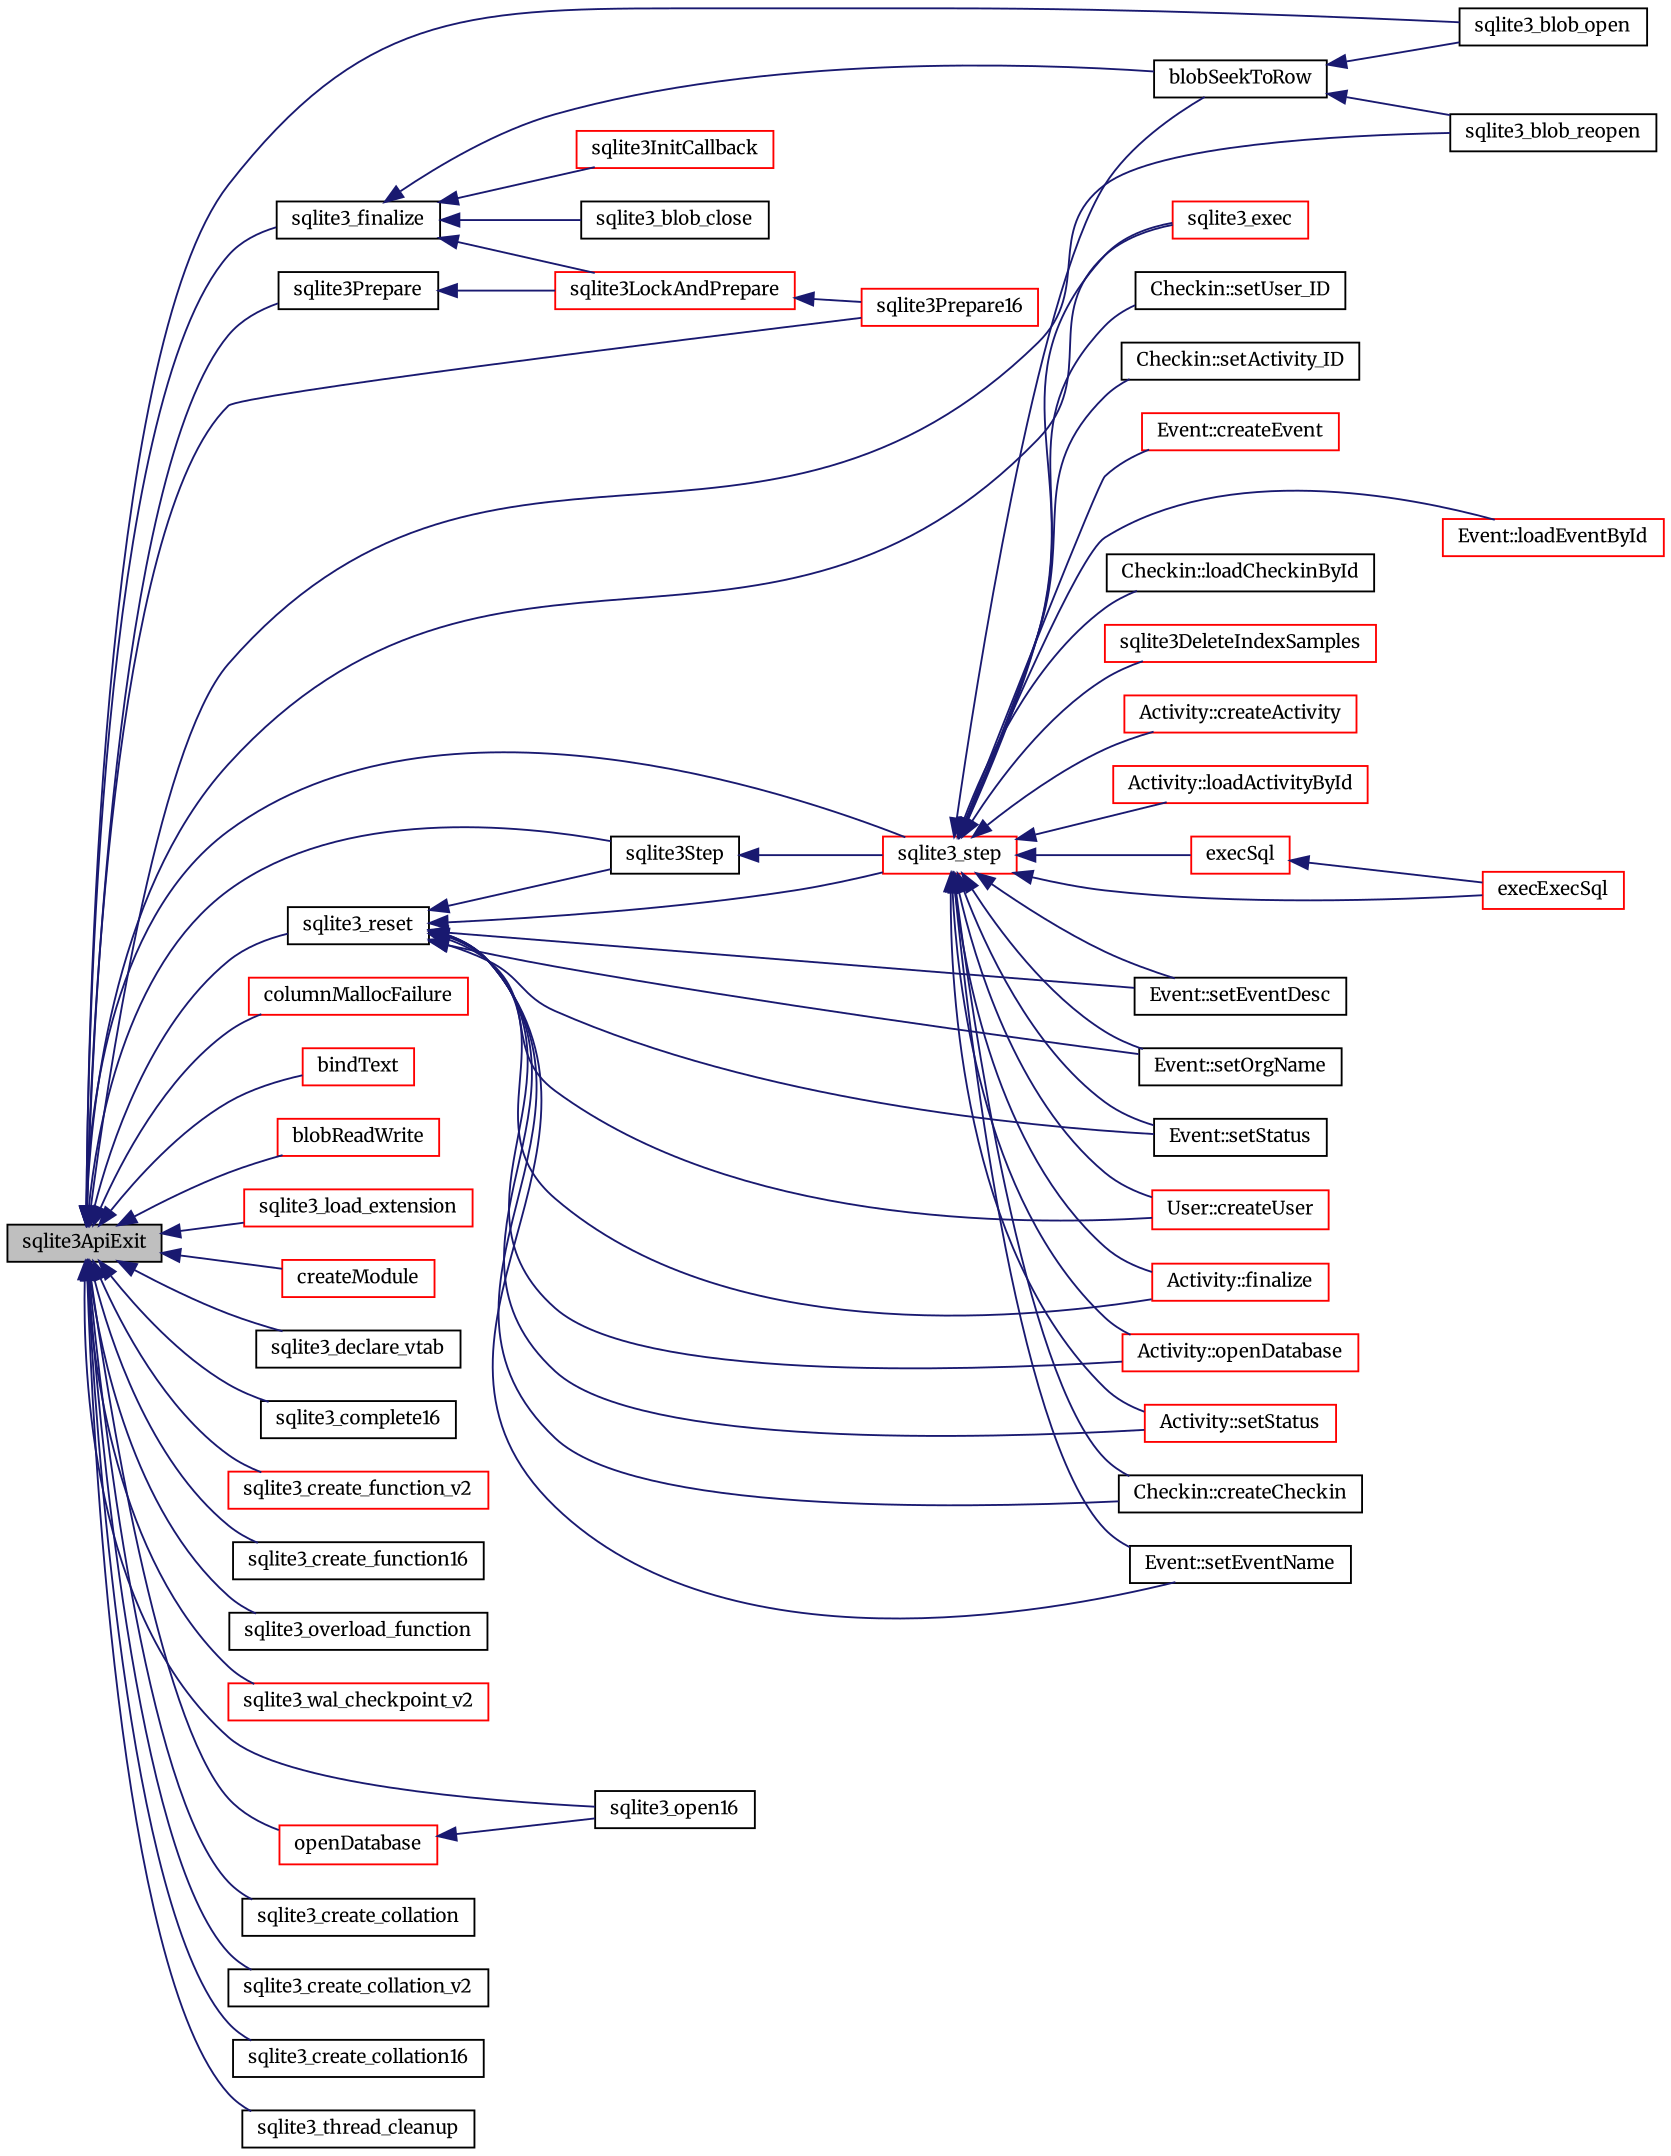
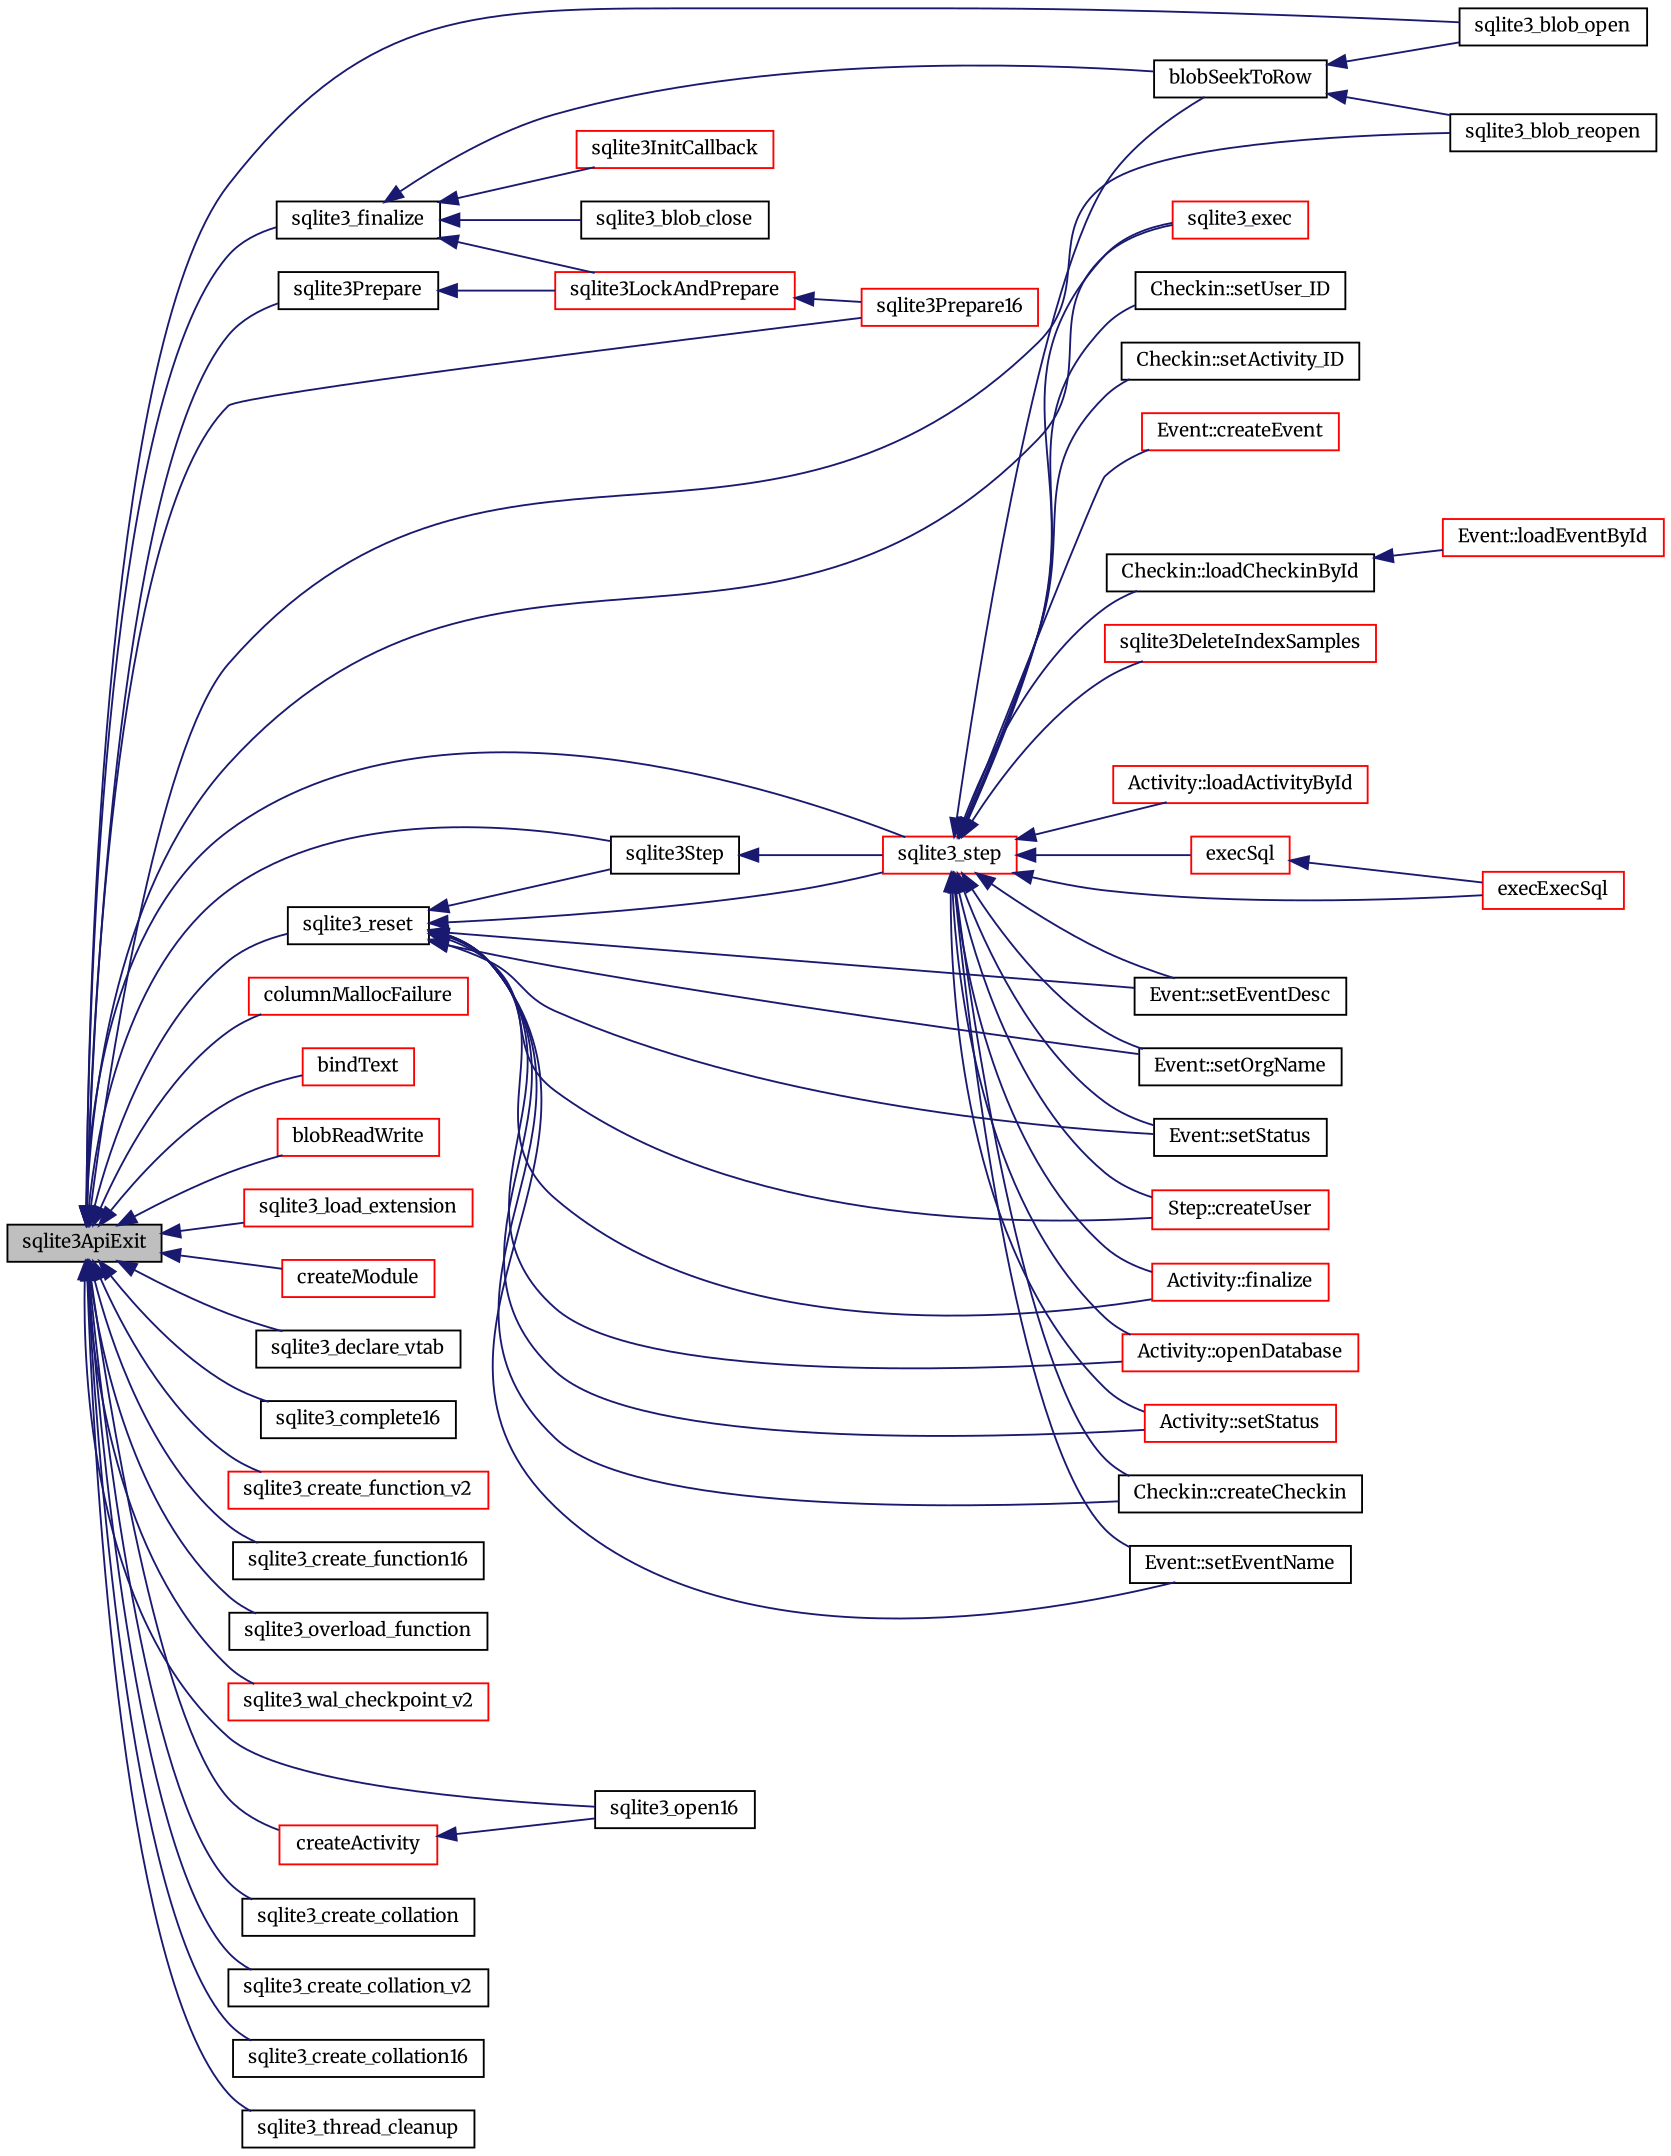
(1143, 519) -> (1418, 553)
(1240, 714) -> none
(1240, 1210) -> (1240, 1210)
(358, 1845) -> (358, 1845)
